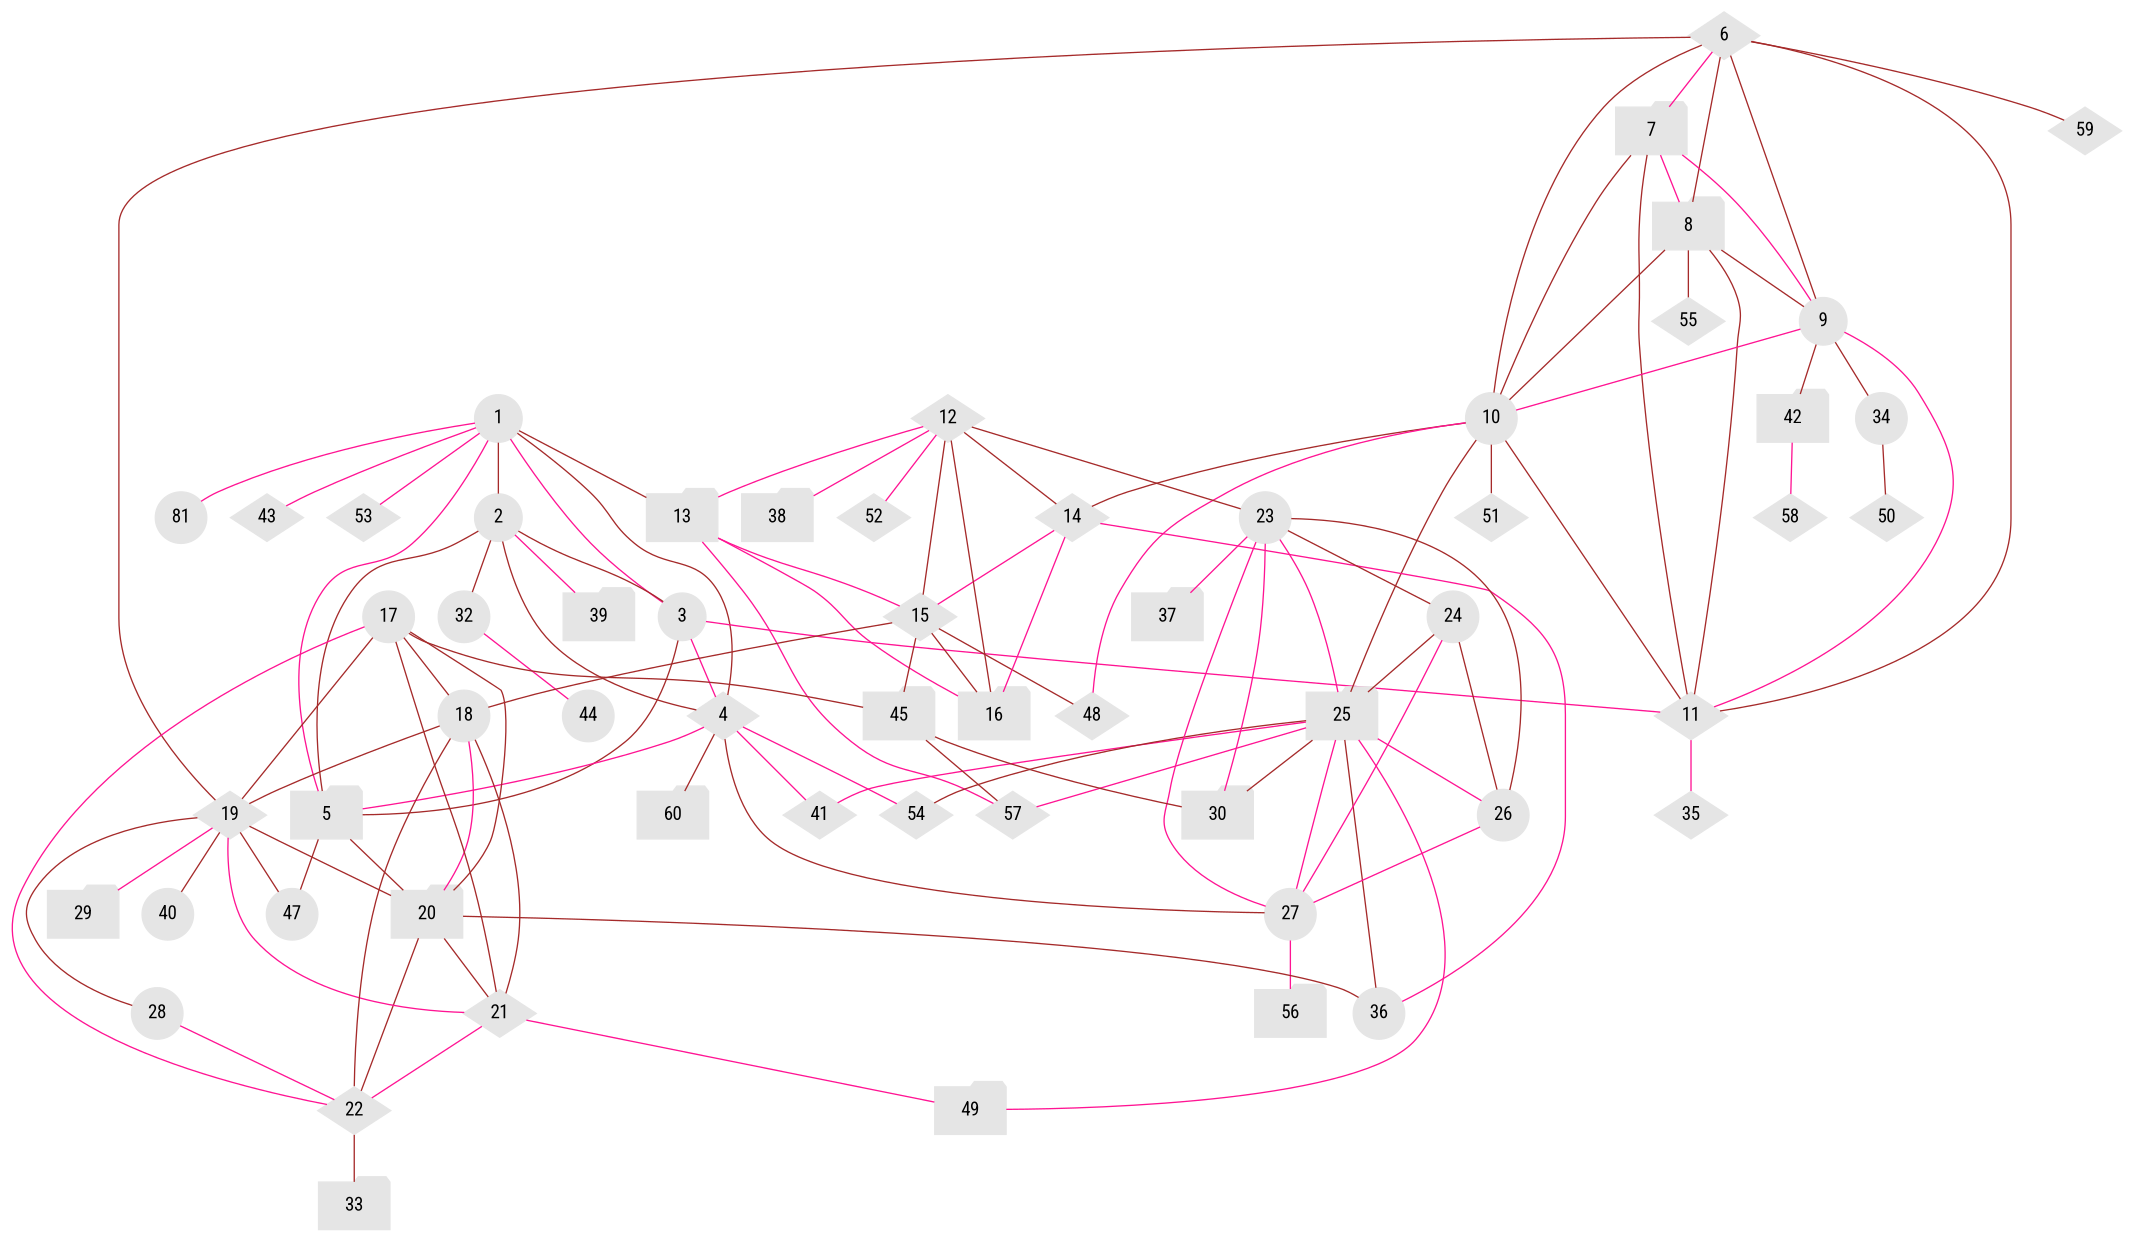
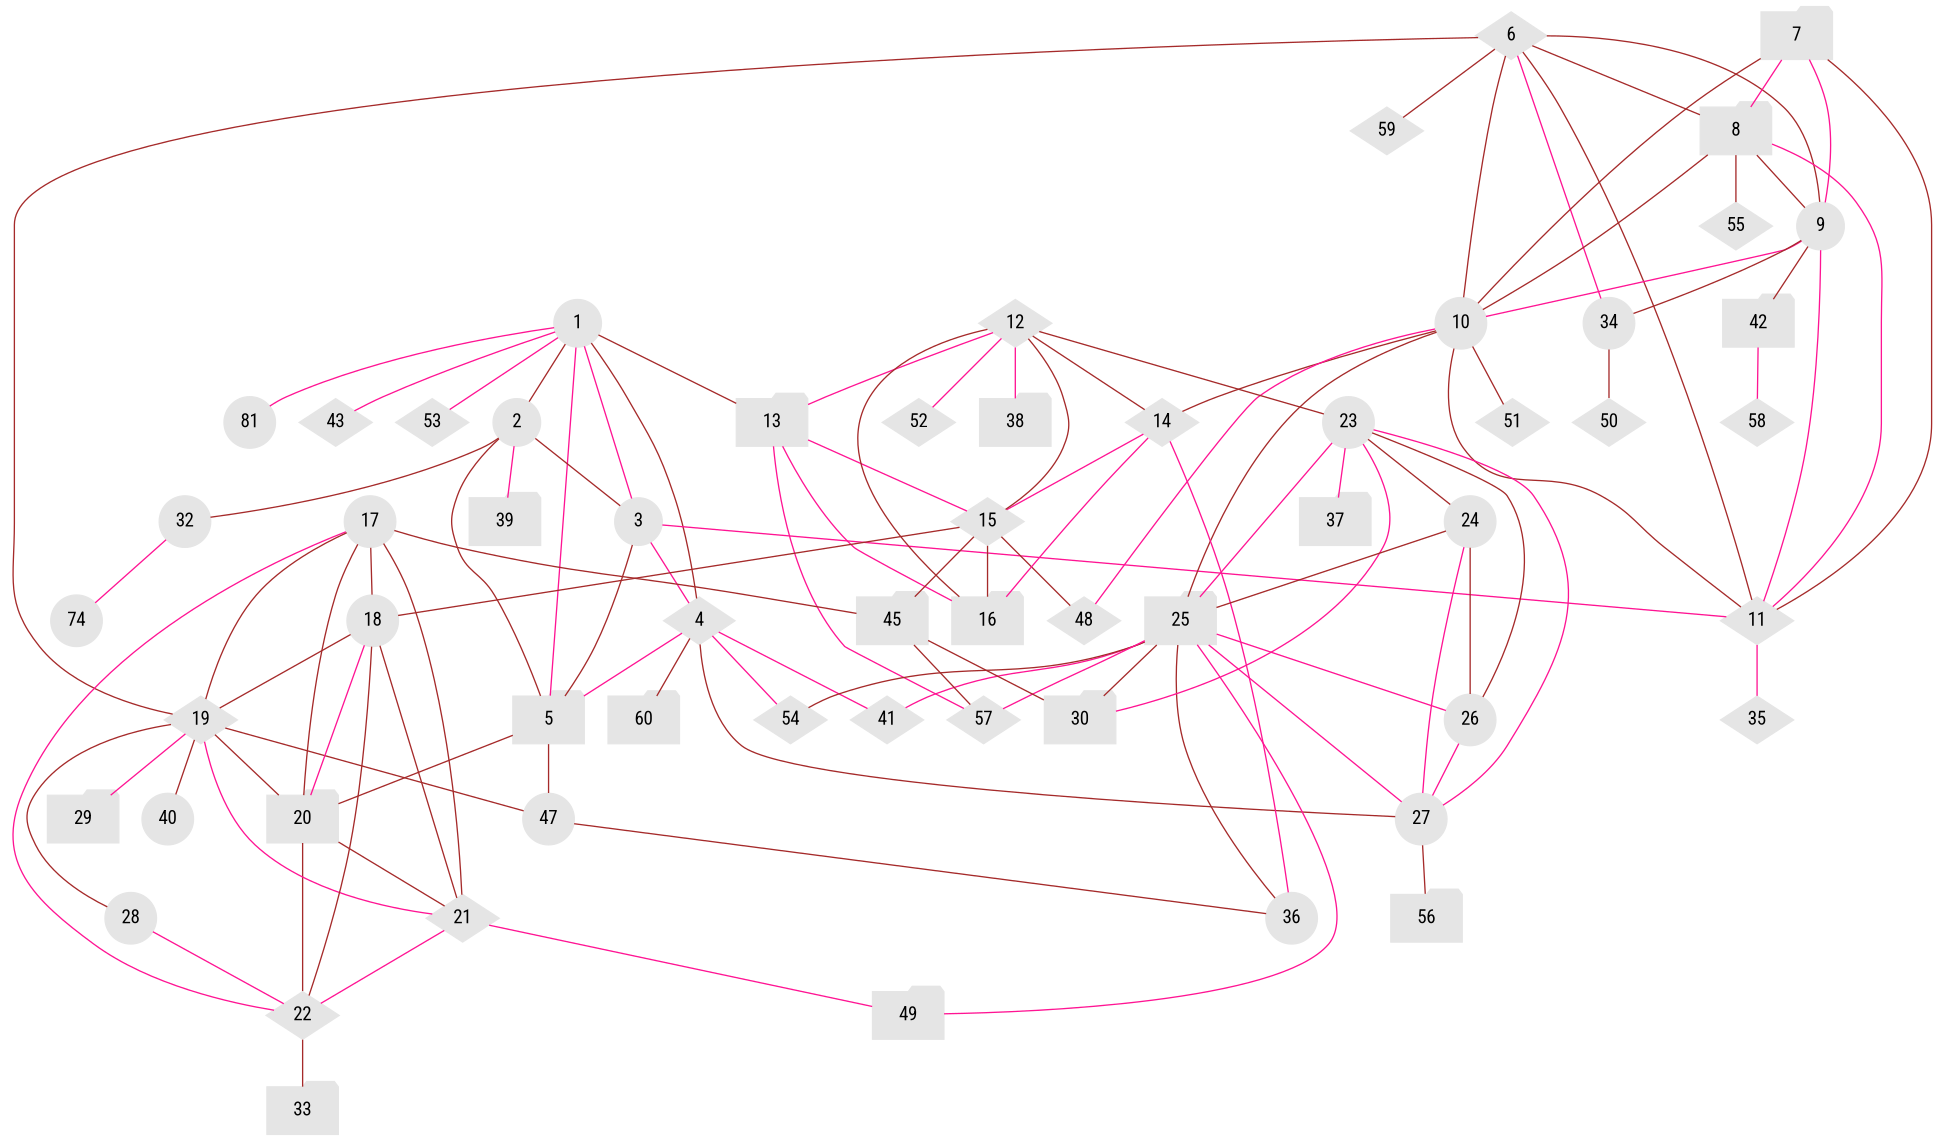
(1691, 79) -> (1559, 177)
(1726, 469) -> (1881, 368)
(570, 658) -> none
(588, 716) -> (77, 621)
(914, 935) -> (920, 869)
(1290, 965) -> (1424, 870)
